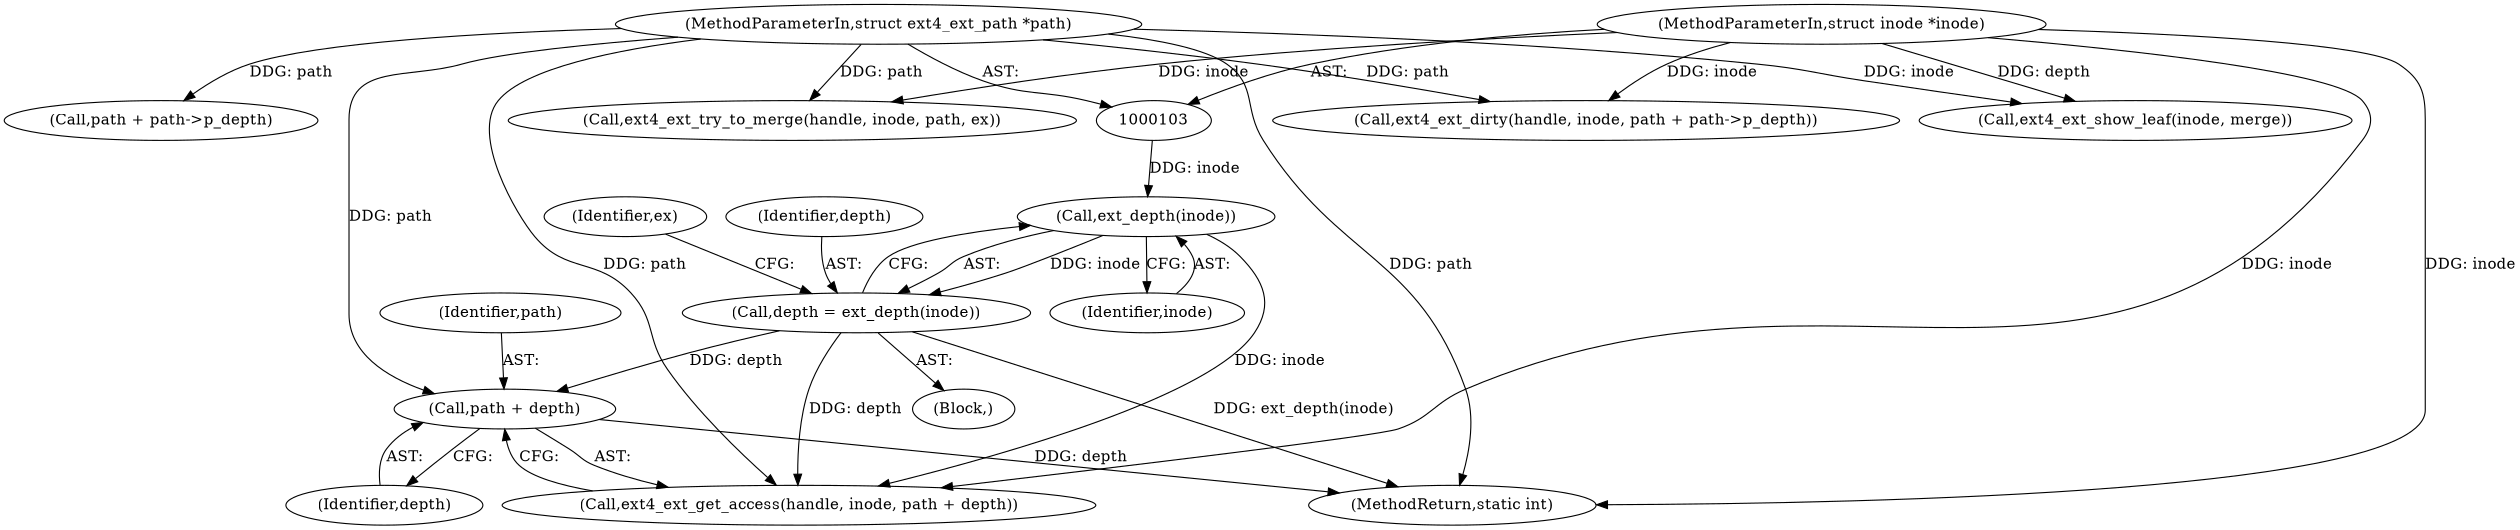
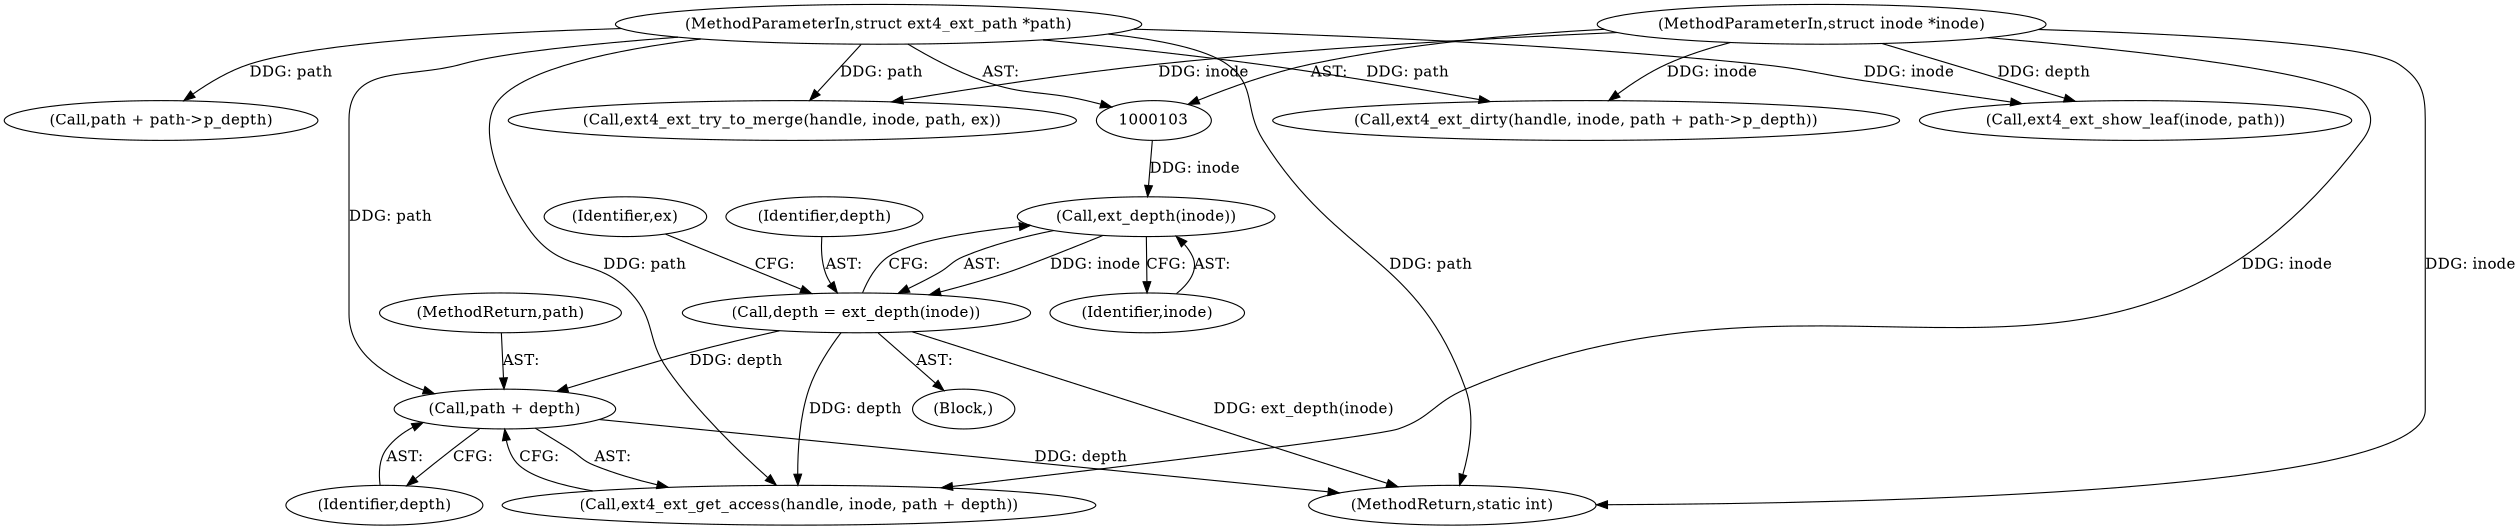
(2136, 121) -> (2136, 121)
(500, 313) -> (500, 313)
(1152, 400) -> none
